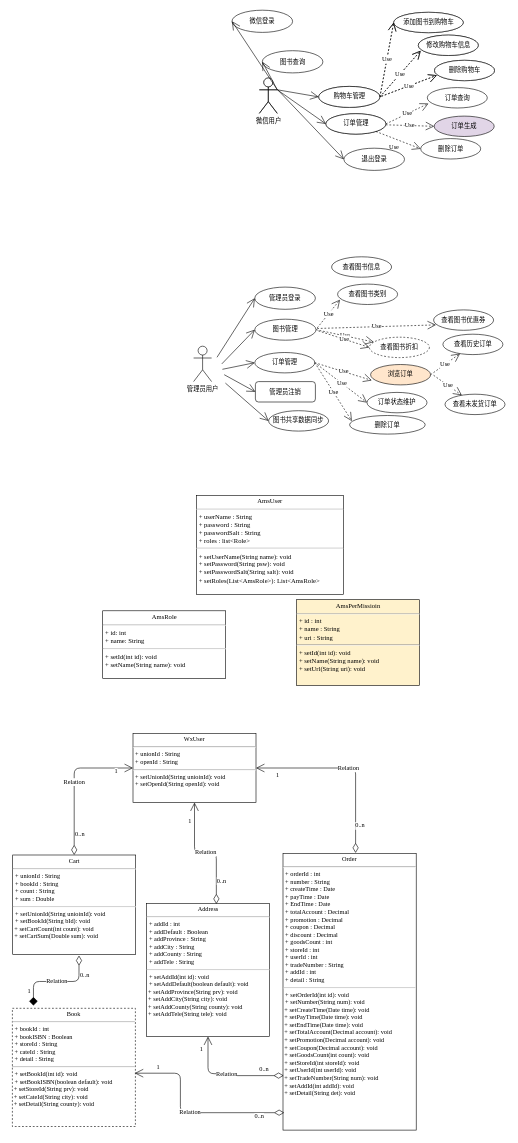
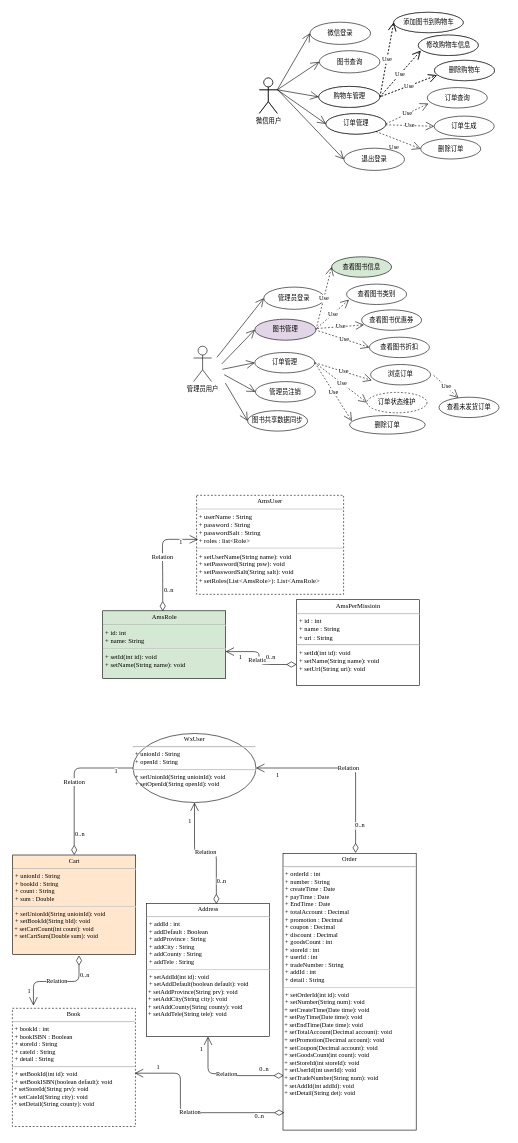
(262, 21) -> (340, 33)
(293, 62) -> (350, 62)
(464, 126) -> (464, 126)
(362, 267) -> (362, 267)
(368, 294) -> (377, 294)
(285, 298) -> (294, 298)
(464, 320) -> (392, 320)
(285, 330) -> (285, 330)
(350, 337) -> (323, 299)
(473, 344) -> none
(399, 347) -> (399, 347)
(445, 364) -> none
(401, 375) -> (401, 375)
(285, 392) -> (285, 392)
(397, 403) -> (397, 403)
(475, 404) -> (469, 407)
(299, 421) -> (278, 421)
(270, 545) -> (270, 545)
none -> (162, 553)
(358, 643) -> (358, 643)
(164, 645) -> (164, 645)
none -> (259, 654)
(128, 768) -> (128, 768)
(194, 768) -> (194, 768)
(74, 905) -> (74, 905)
(33, 996) -> (33, 1000)
